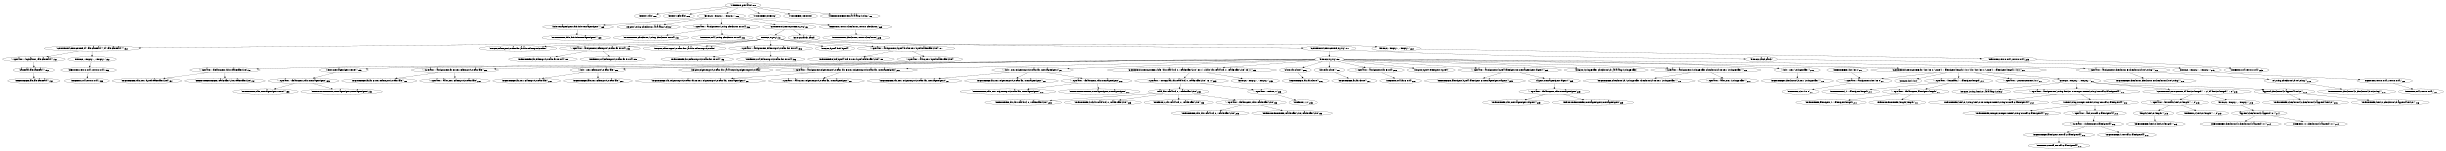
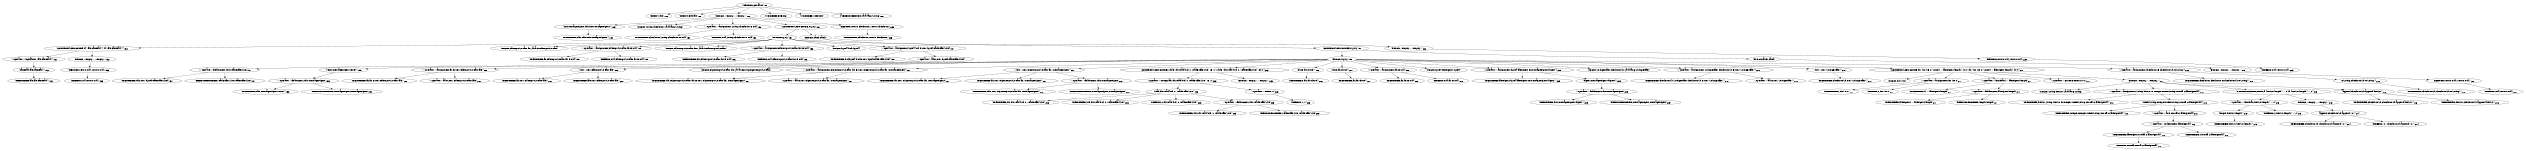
(1855, 75) -> (1888, 86)
none -> (1402, 81)
